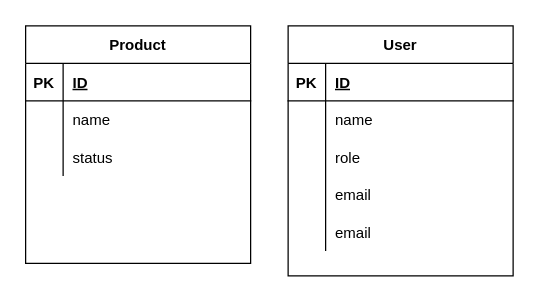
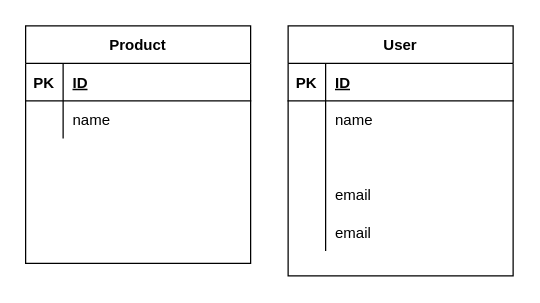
(157, 157) -> none
(419, 157) -> none
